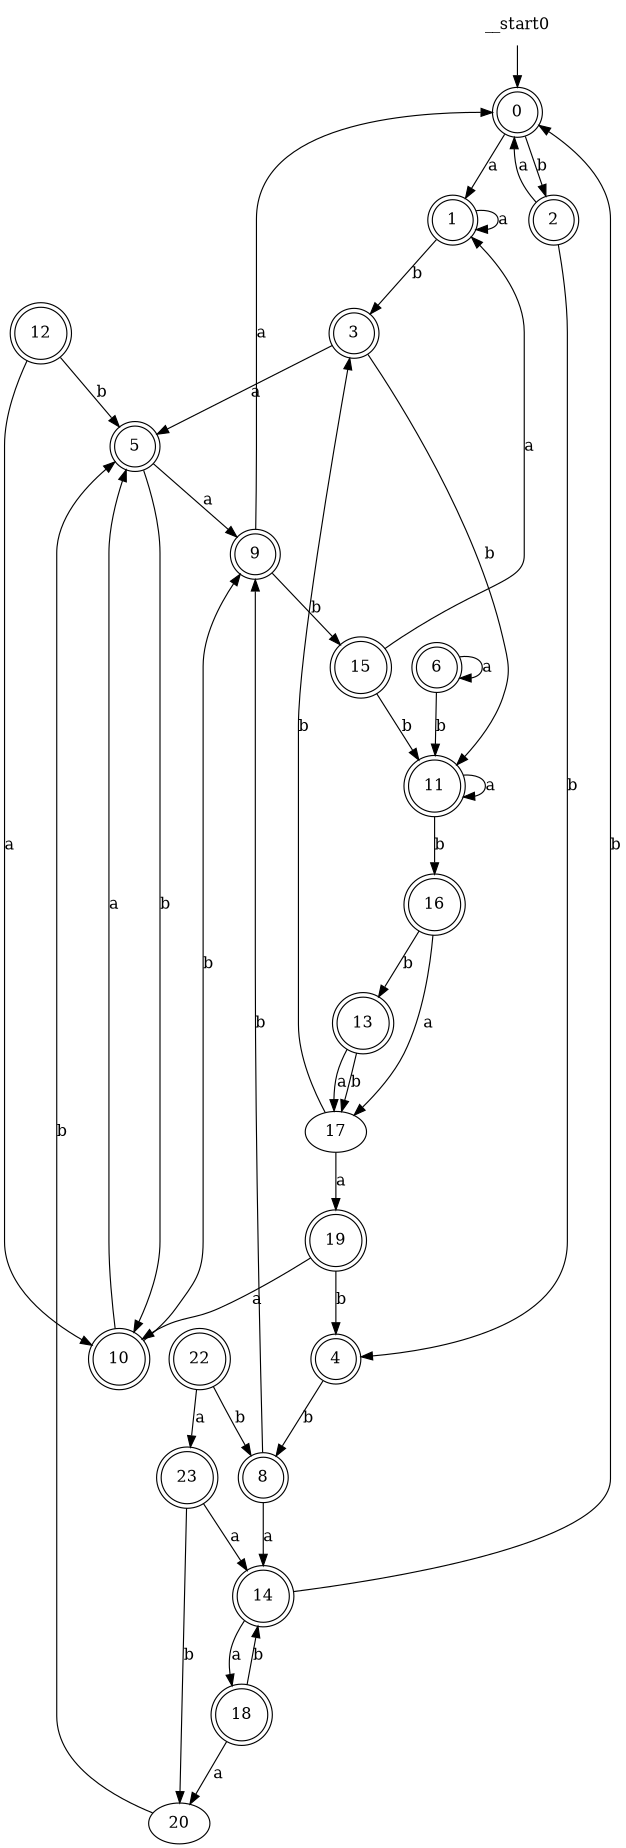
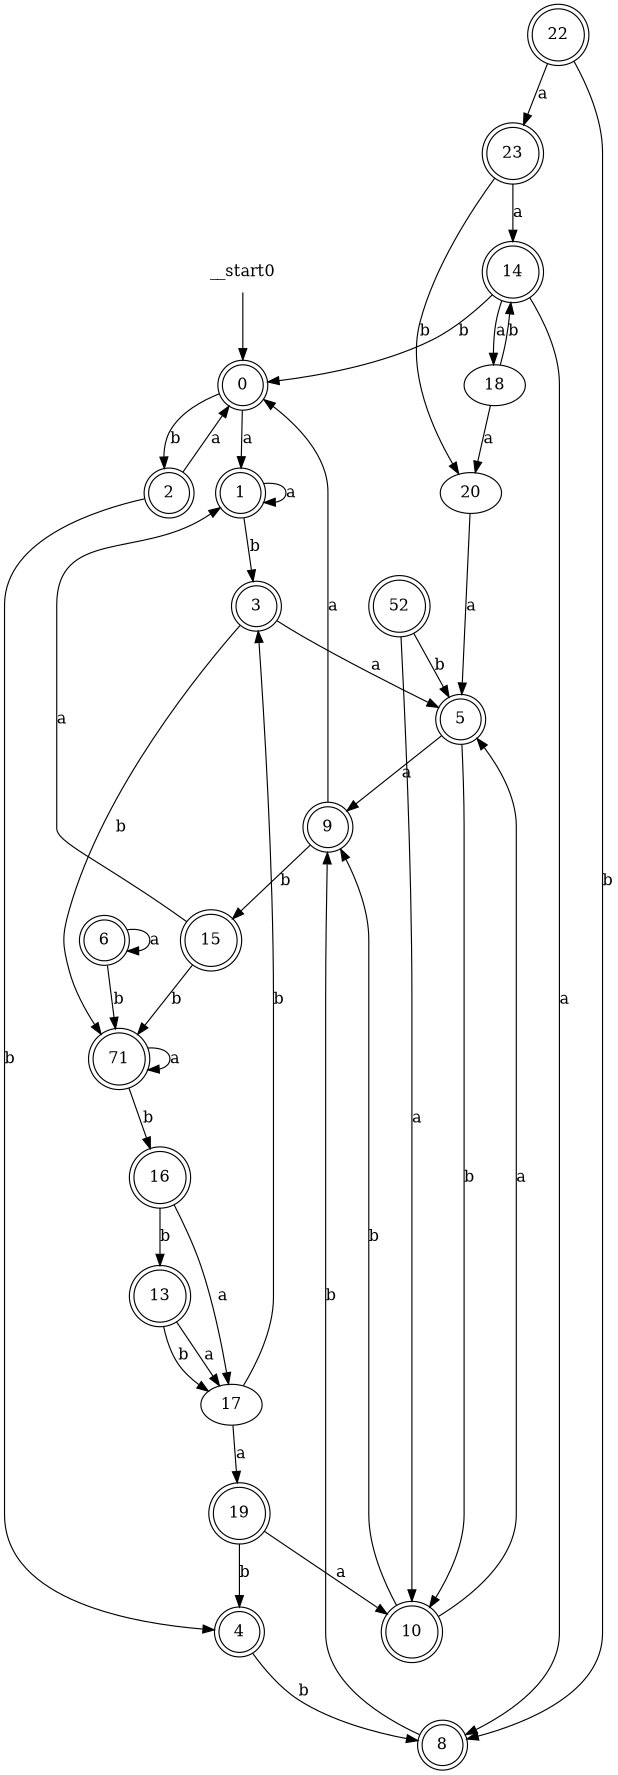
(41, 333) -> (399, 606)
(435, 786) -> (119, 1059)
(62, 1132) -> (471, 606)
(263, 1529) -> (559, 1029)
(242, 1715) -> (495, 385)
